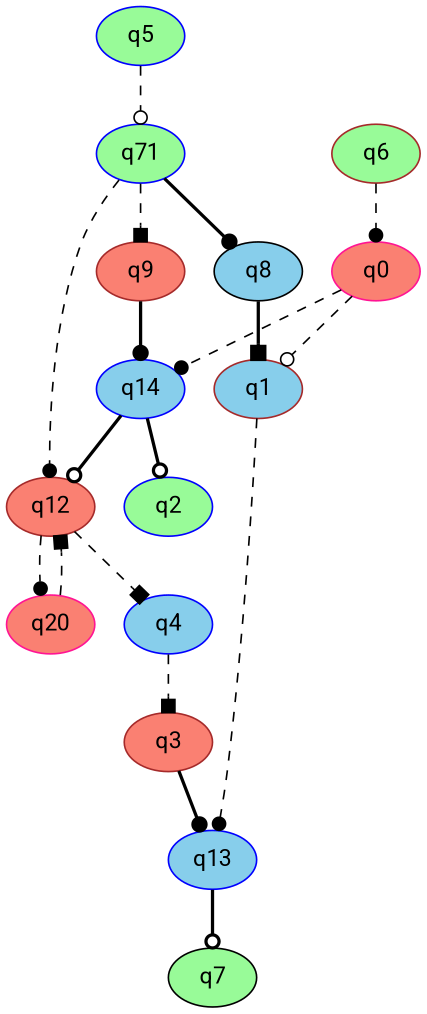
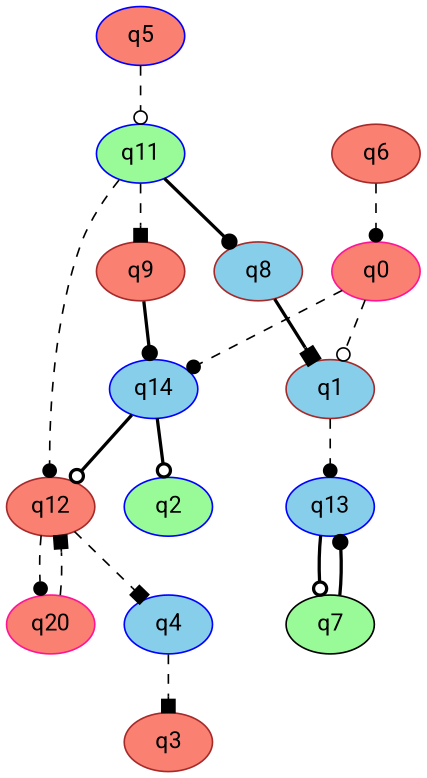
(141, 36) -> (141, 36)
(141, 154) -> (141, 154)
(376, 154) -> (376, 154)
(258, 271) -> (258, 271)
(188, 794) -> (341, 572)
